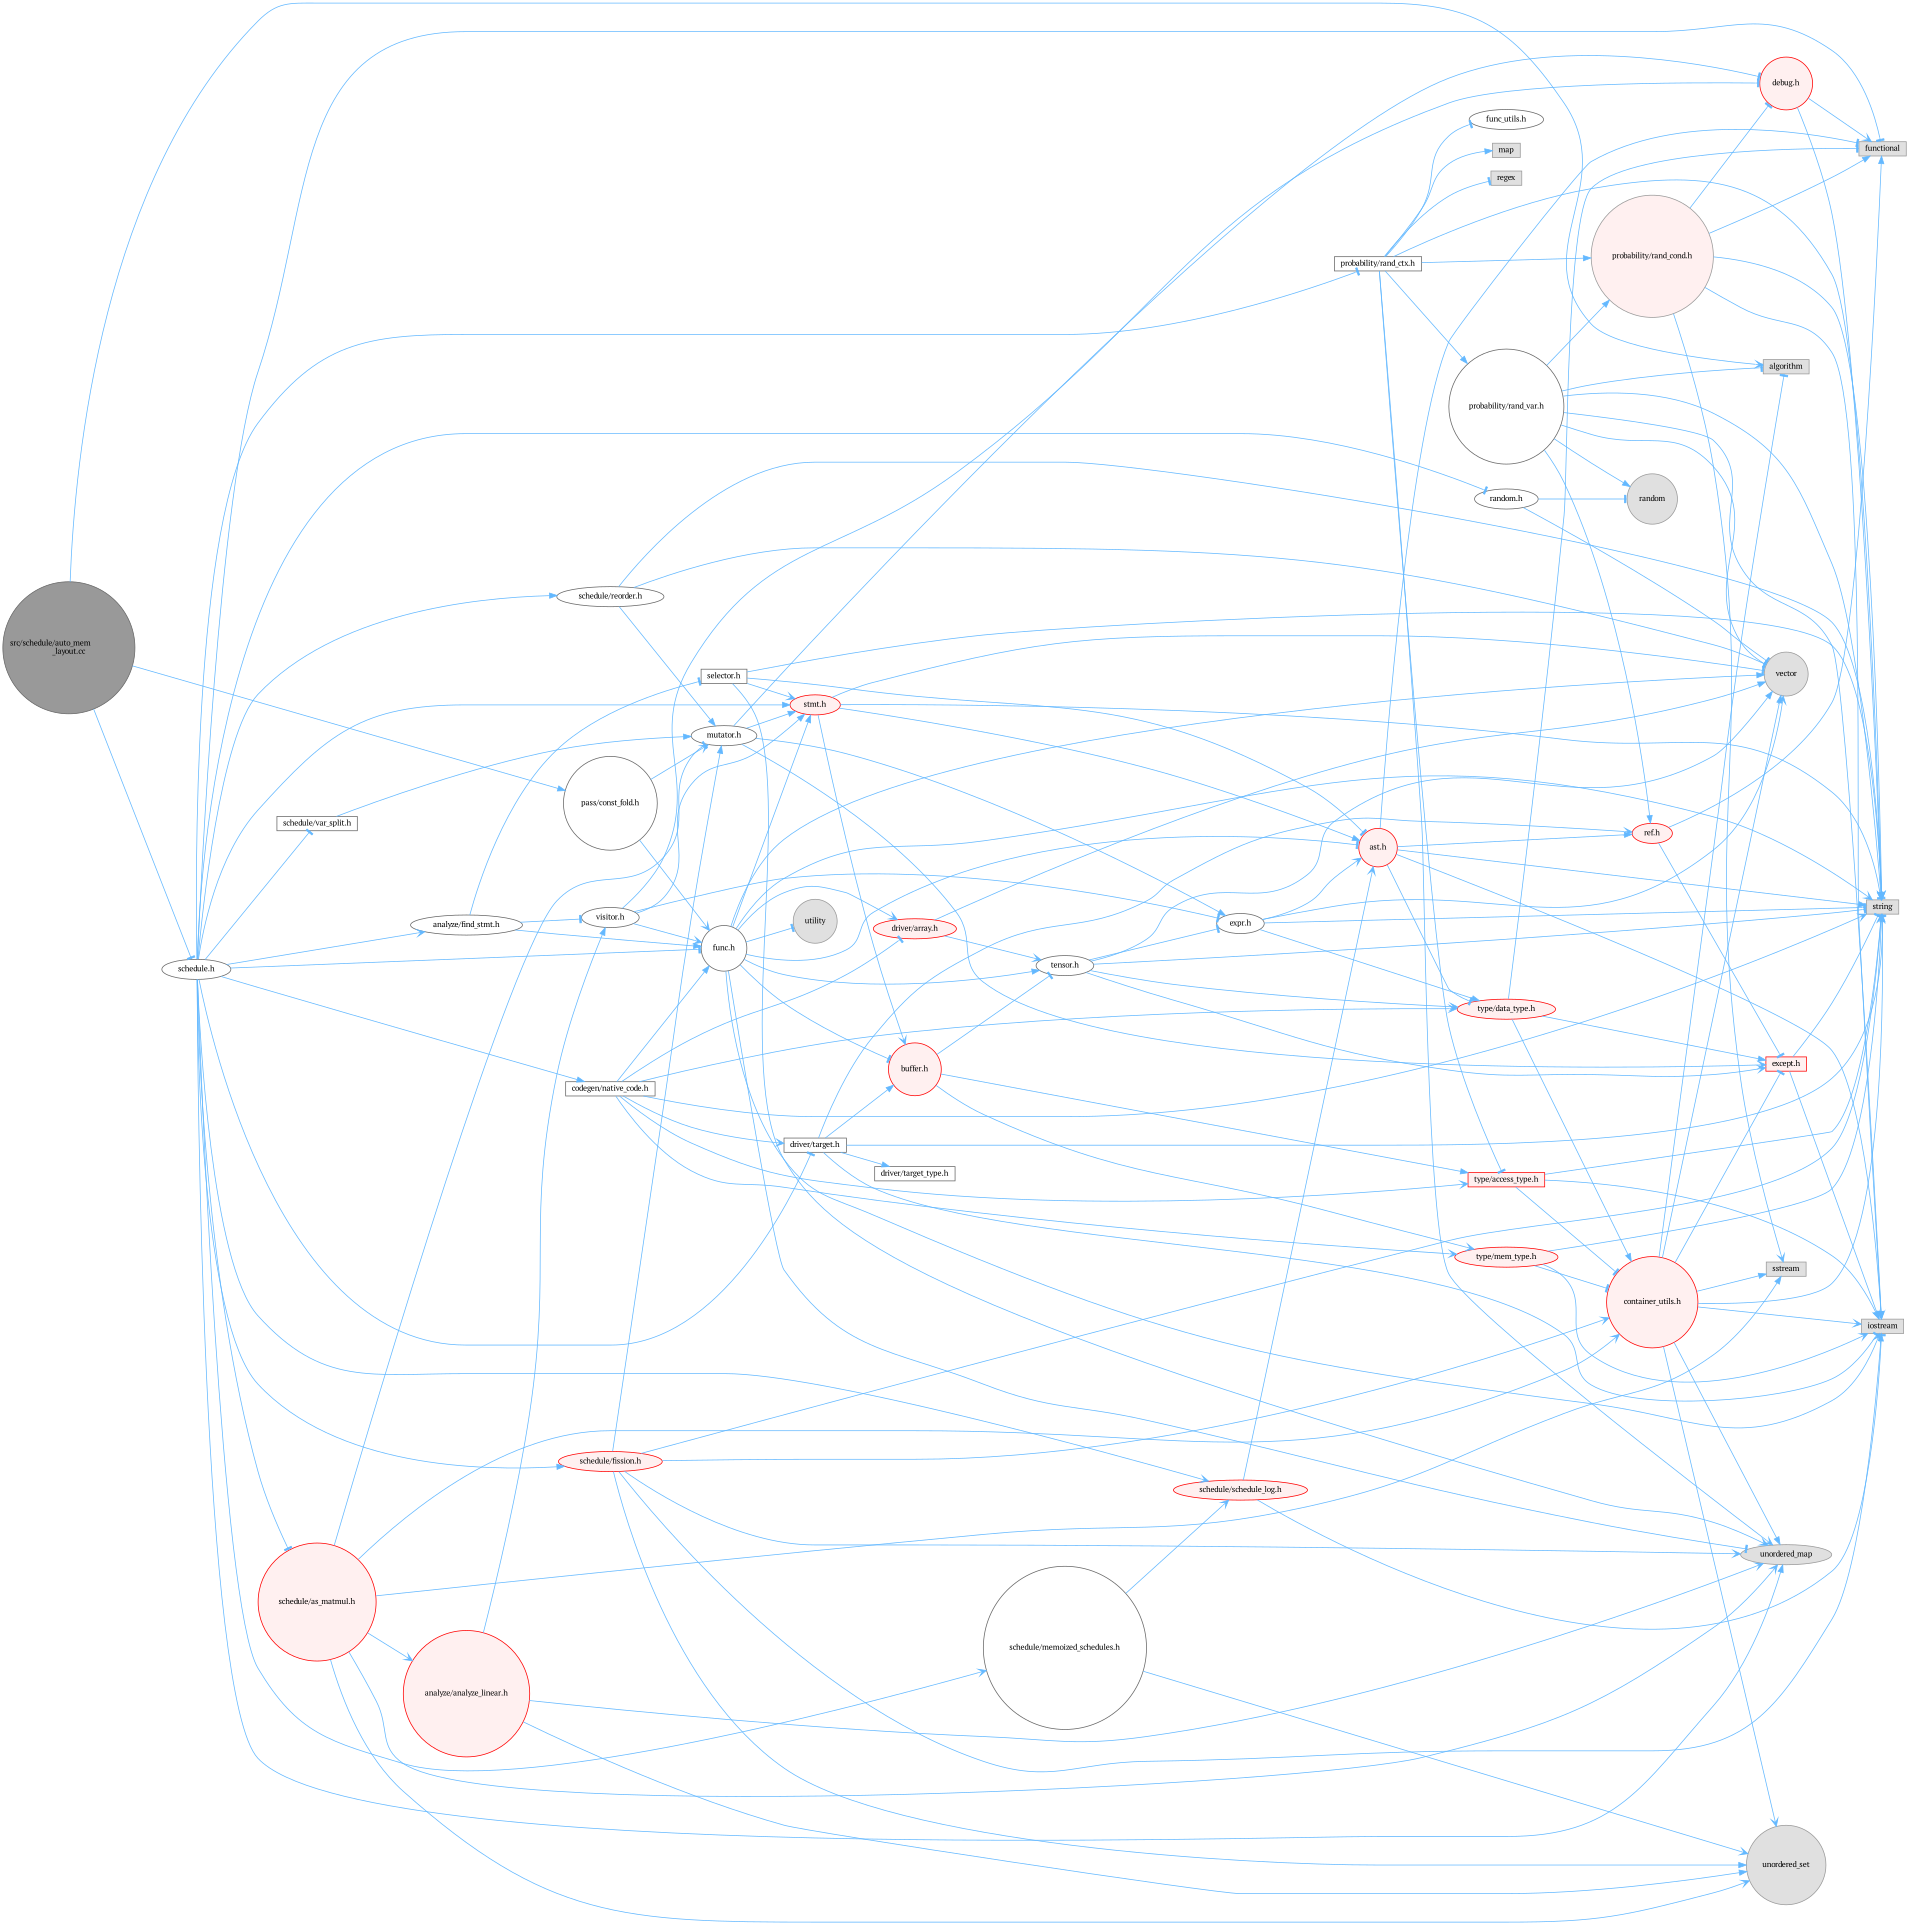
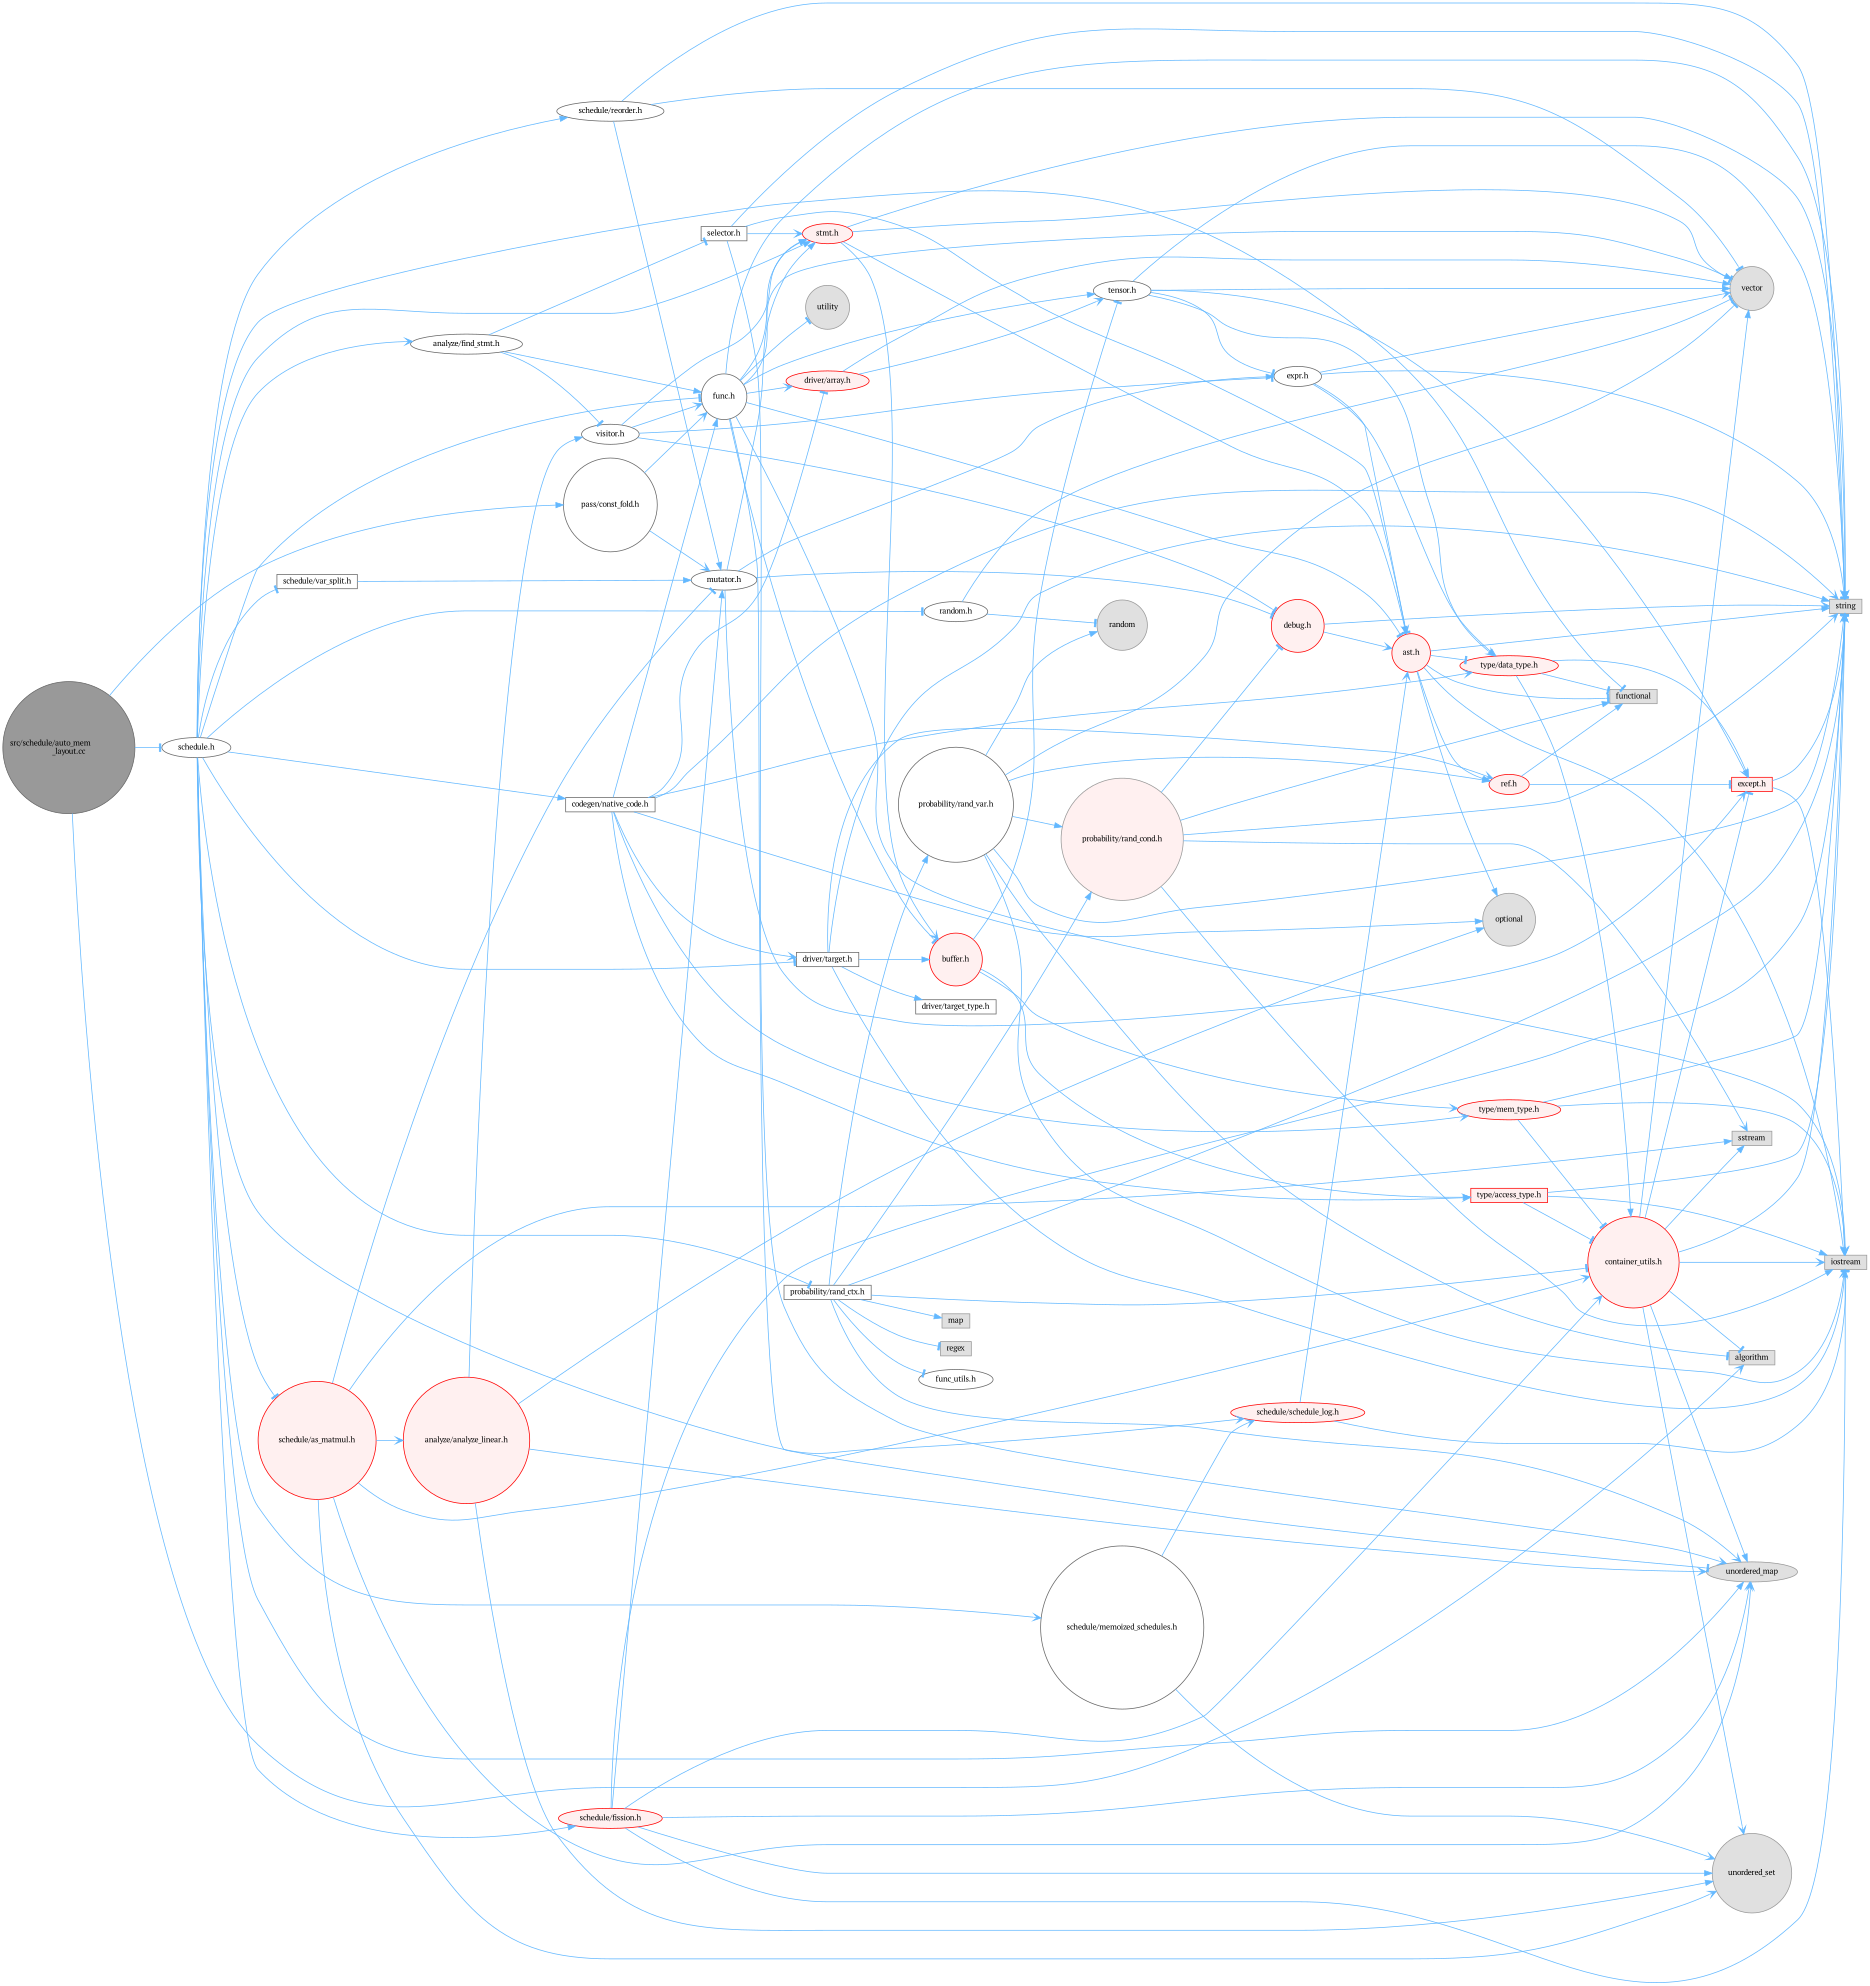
(1837, 118) -> (1354, 639)
(1429, 861) -> (1246, 1301)
none -> (1509, 920)
